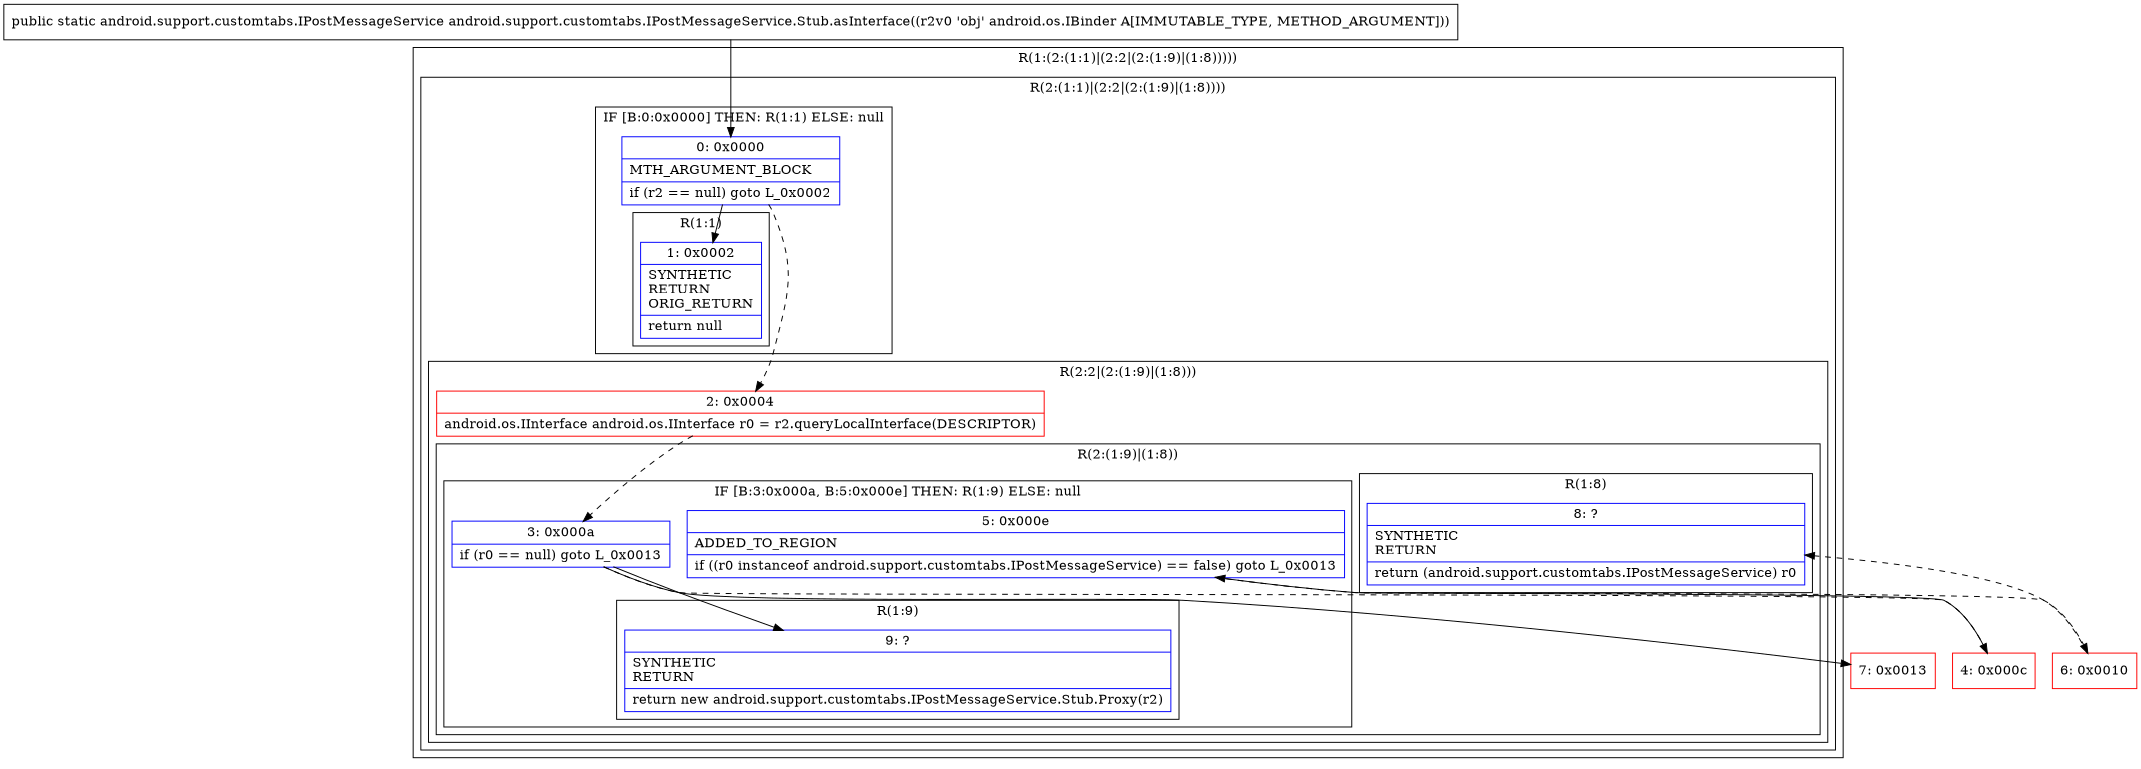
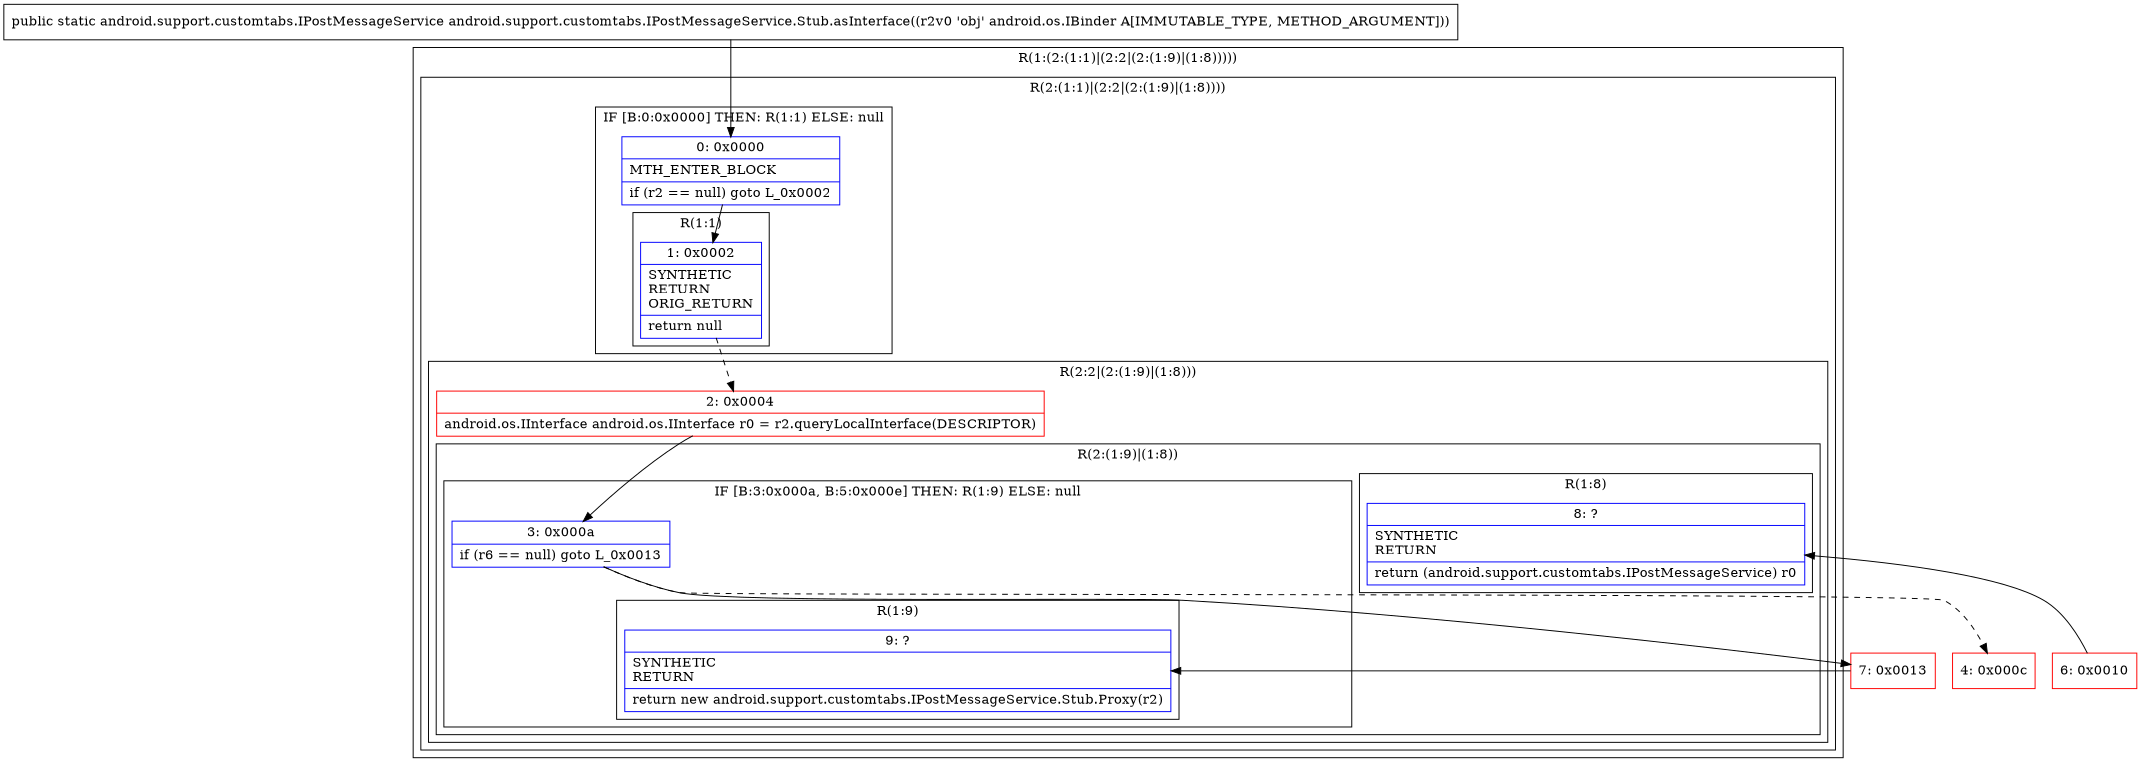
(721, 170) -> (703, 170)
(787, 294) -> (726, 368)
(639, 473) -> (639, 473)
(1016, 544) -> none
(561, 555) -> (561, 555)
(1965, 575) -> (1965, 575)
(718, 607) -> (1516, 671)
